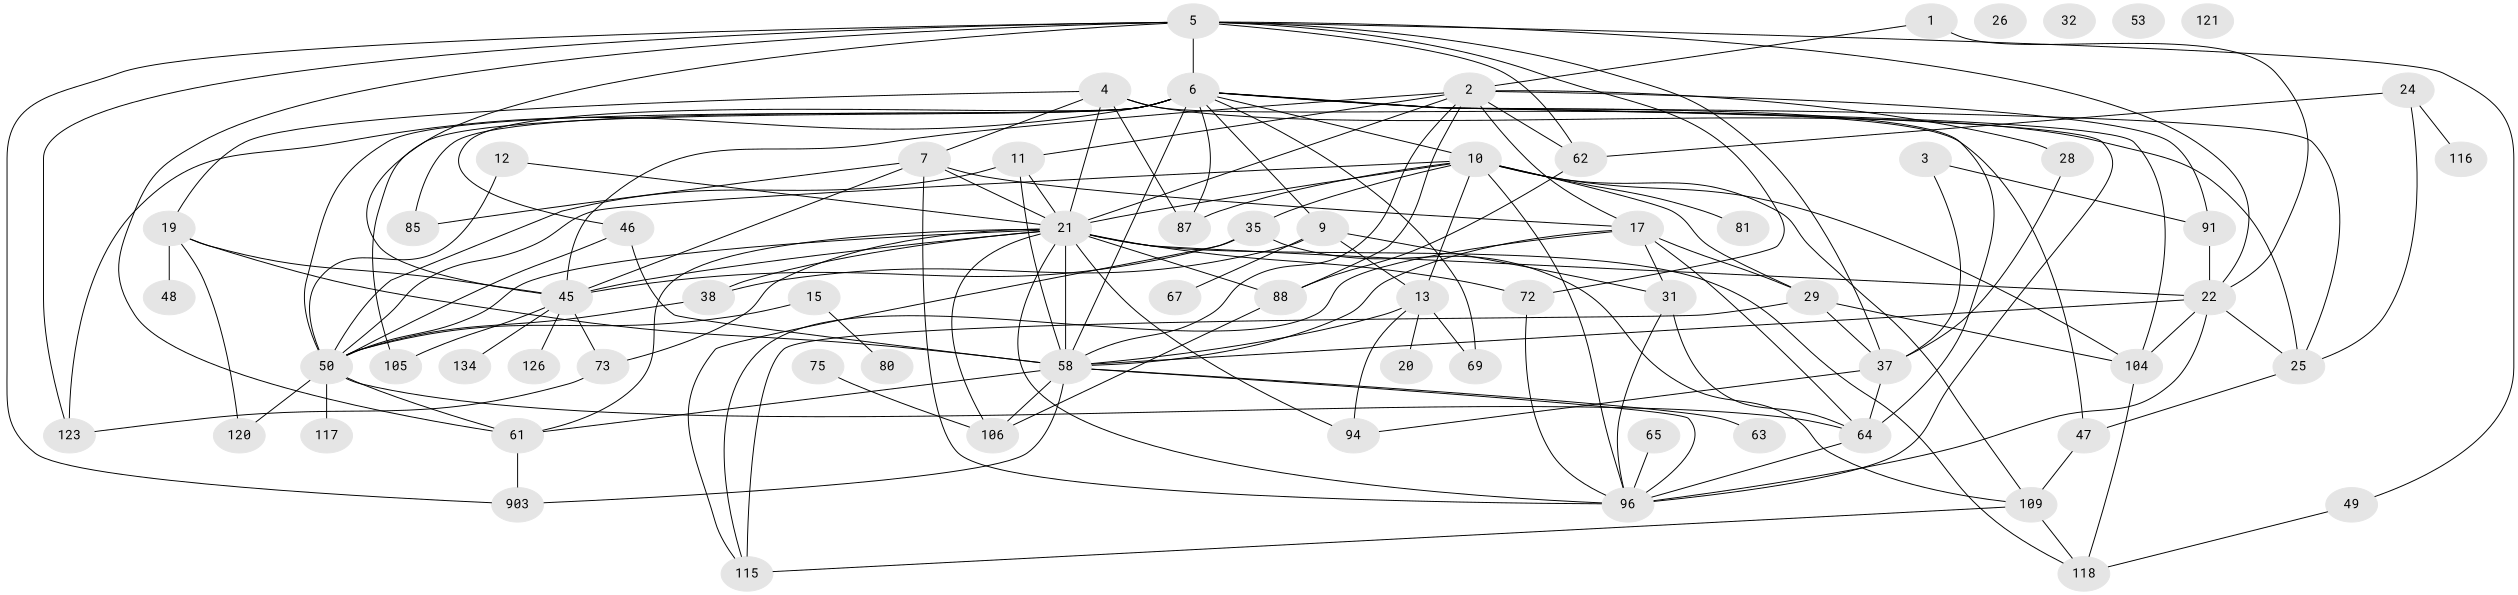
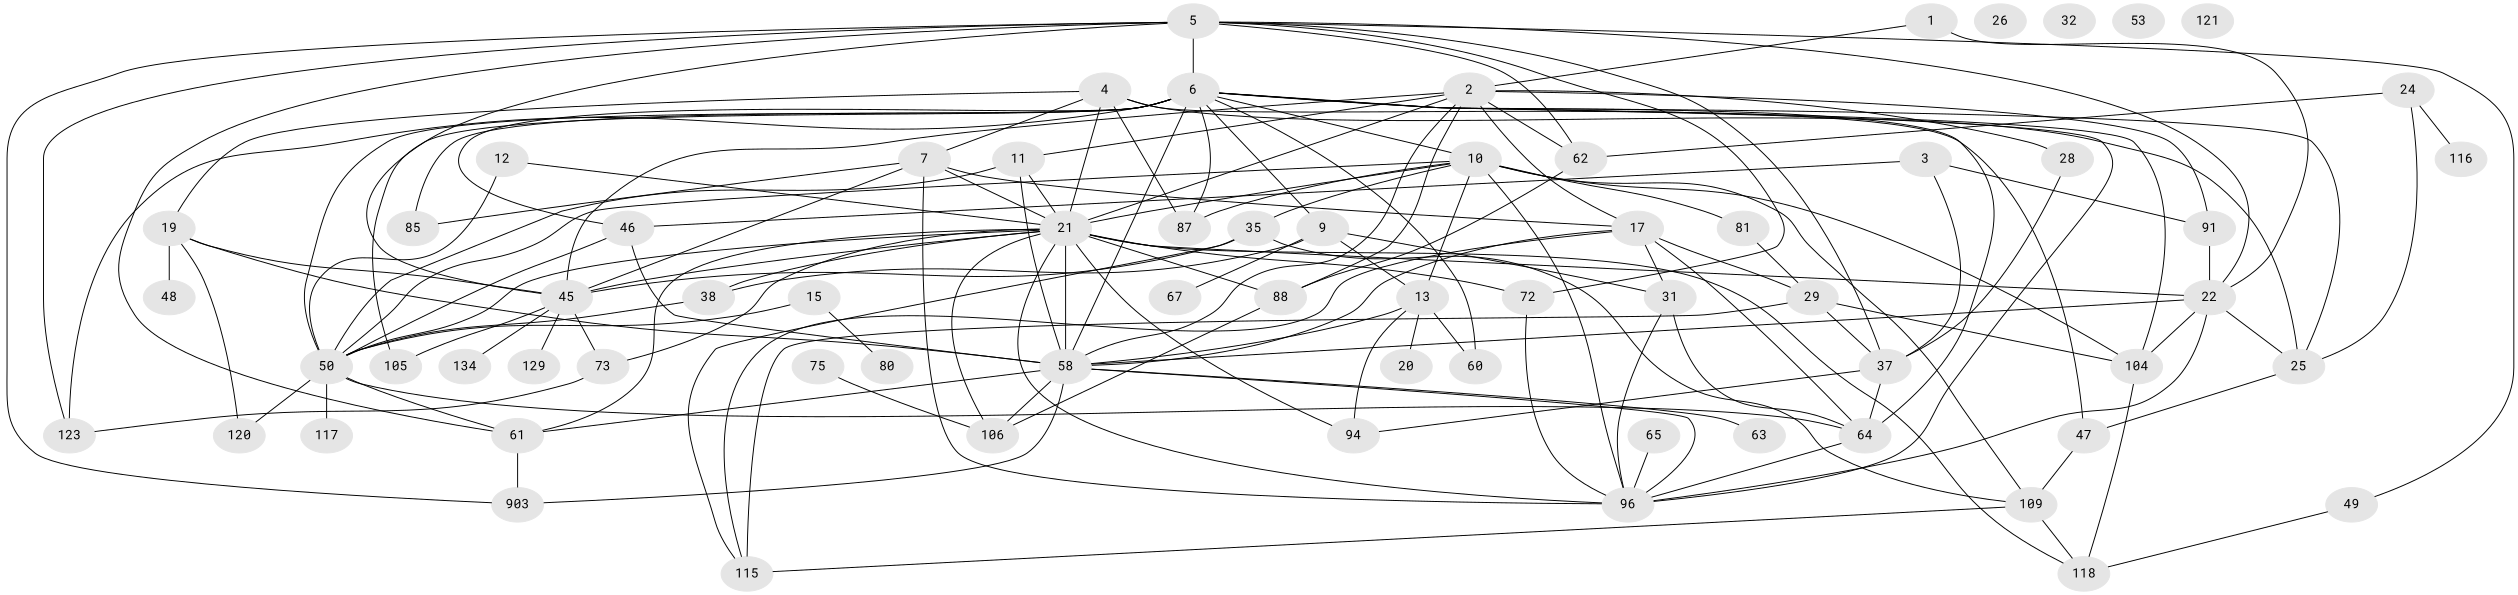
none -> (1433, 186)
(1655, 205) -> (1778, 263)
(534, 367) -> (534, 367)
(1475, 367) -> (1475, 367)
